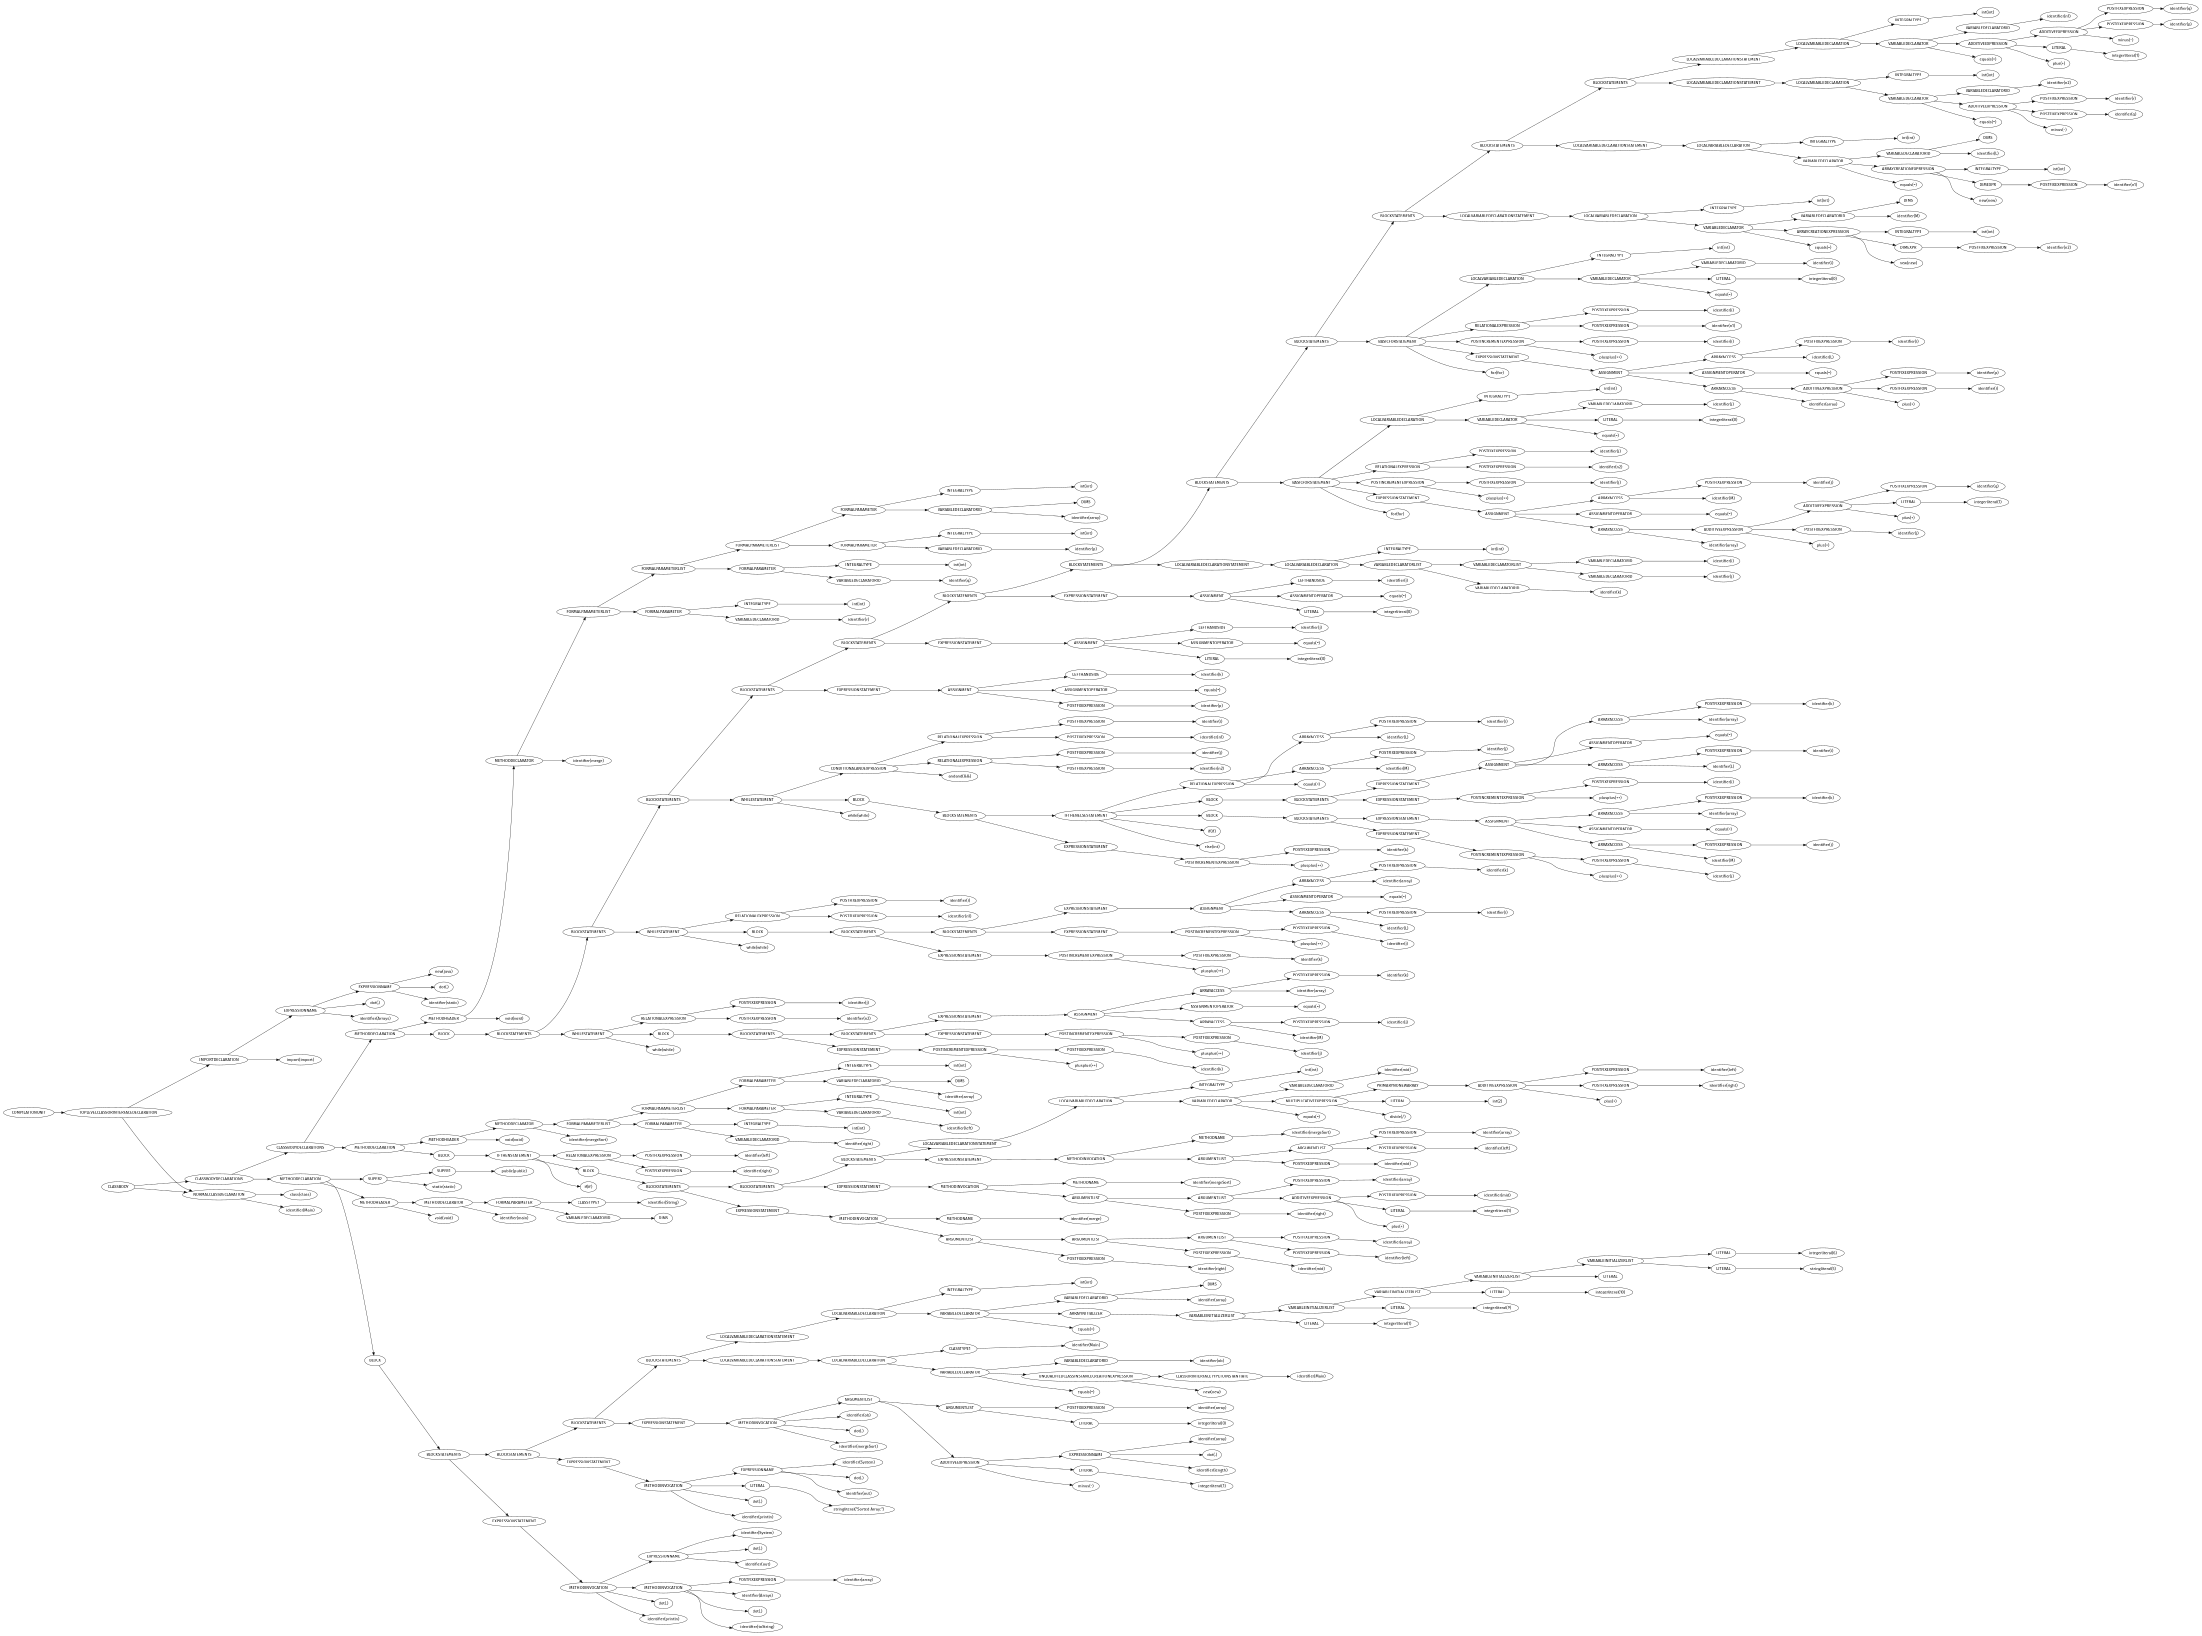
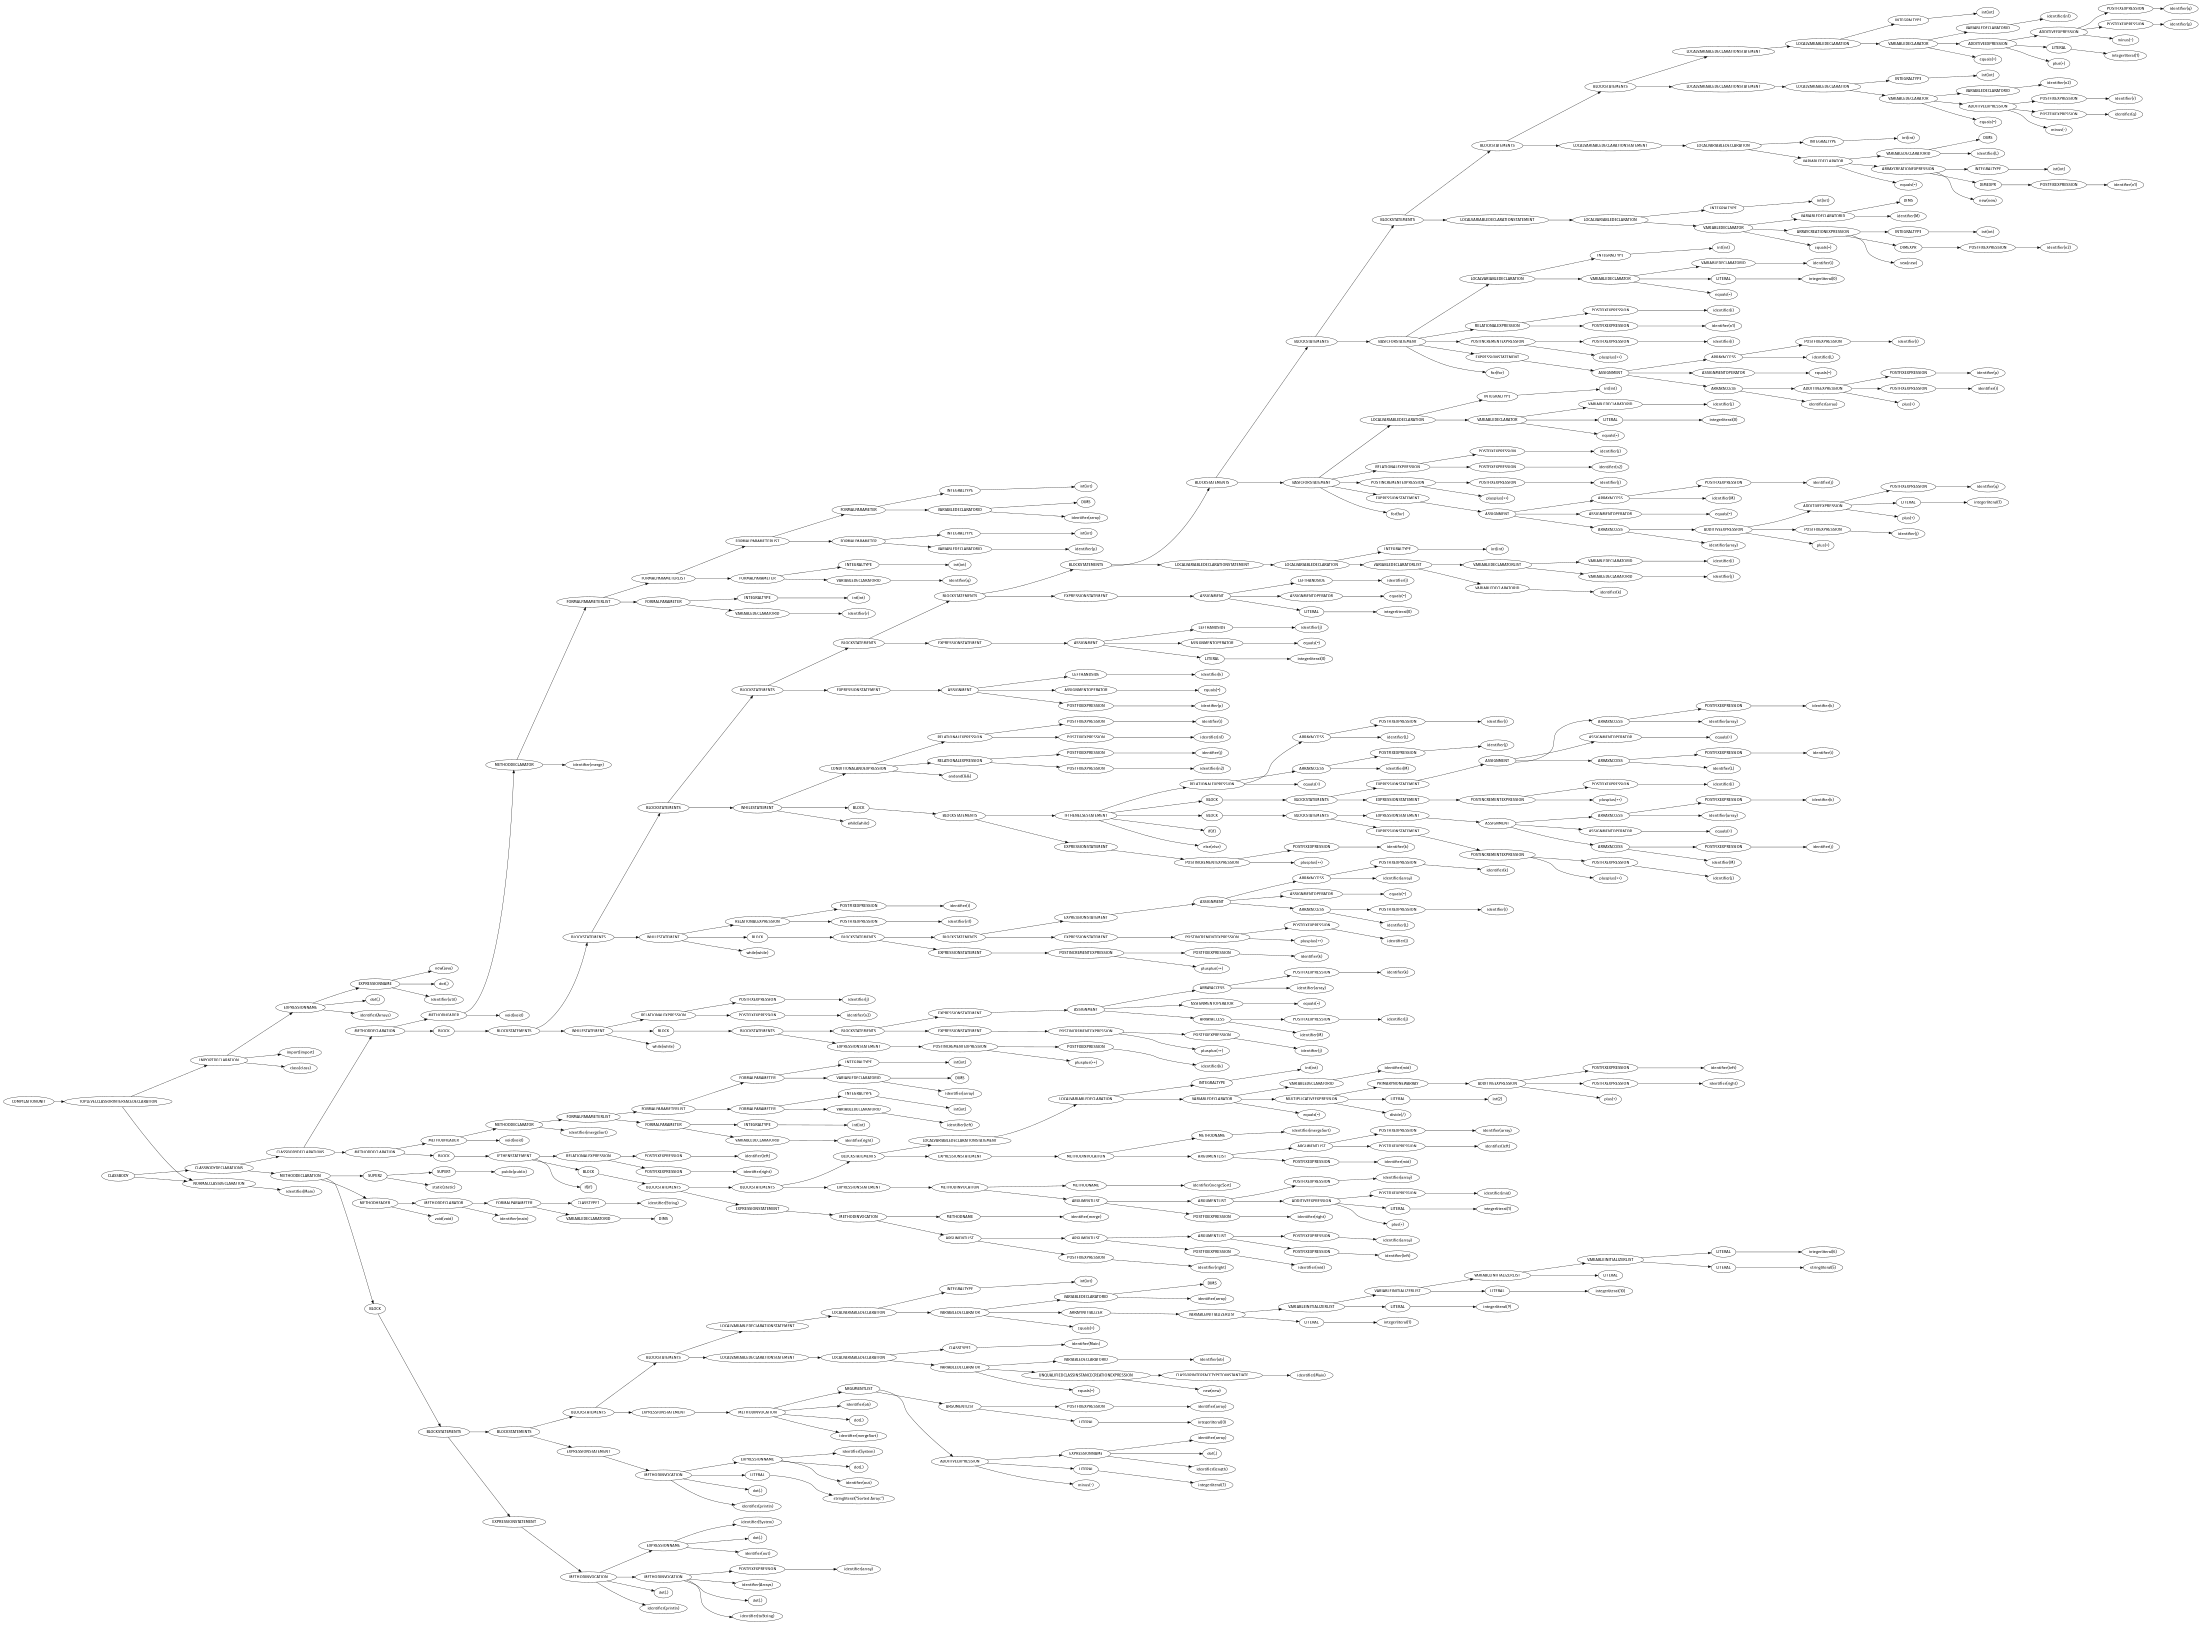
(1212, 847) -> (1212, 847)
(444, 1003) -> (444, 1000)
(268, 1195) -> (263, 1065)
